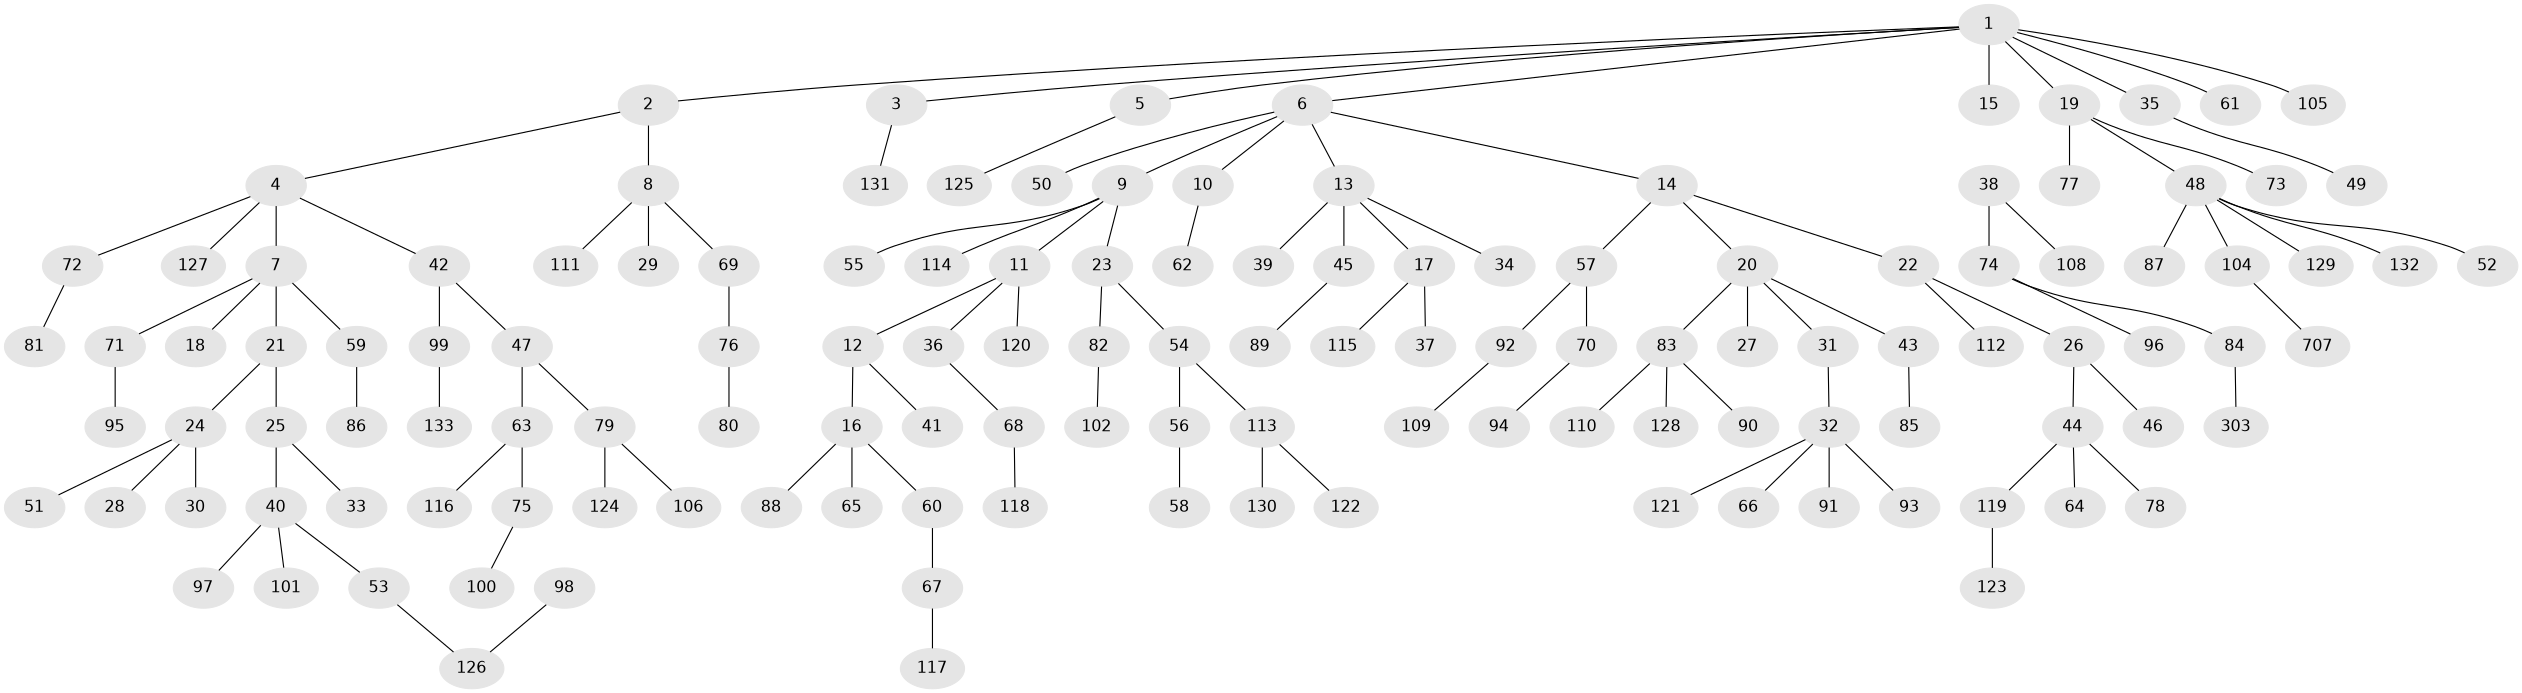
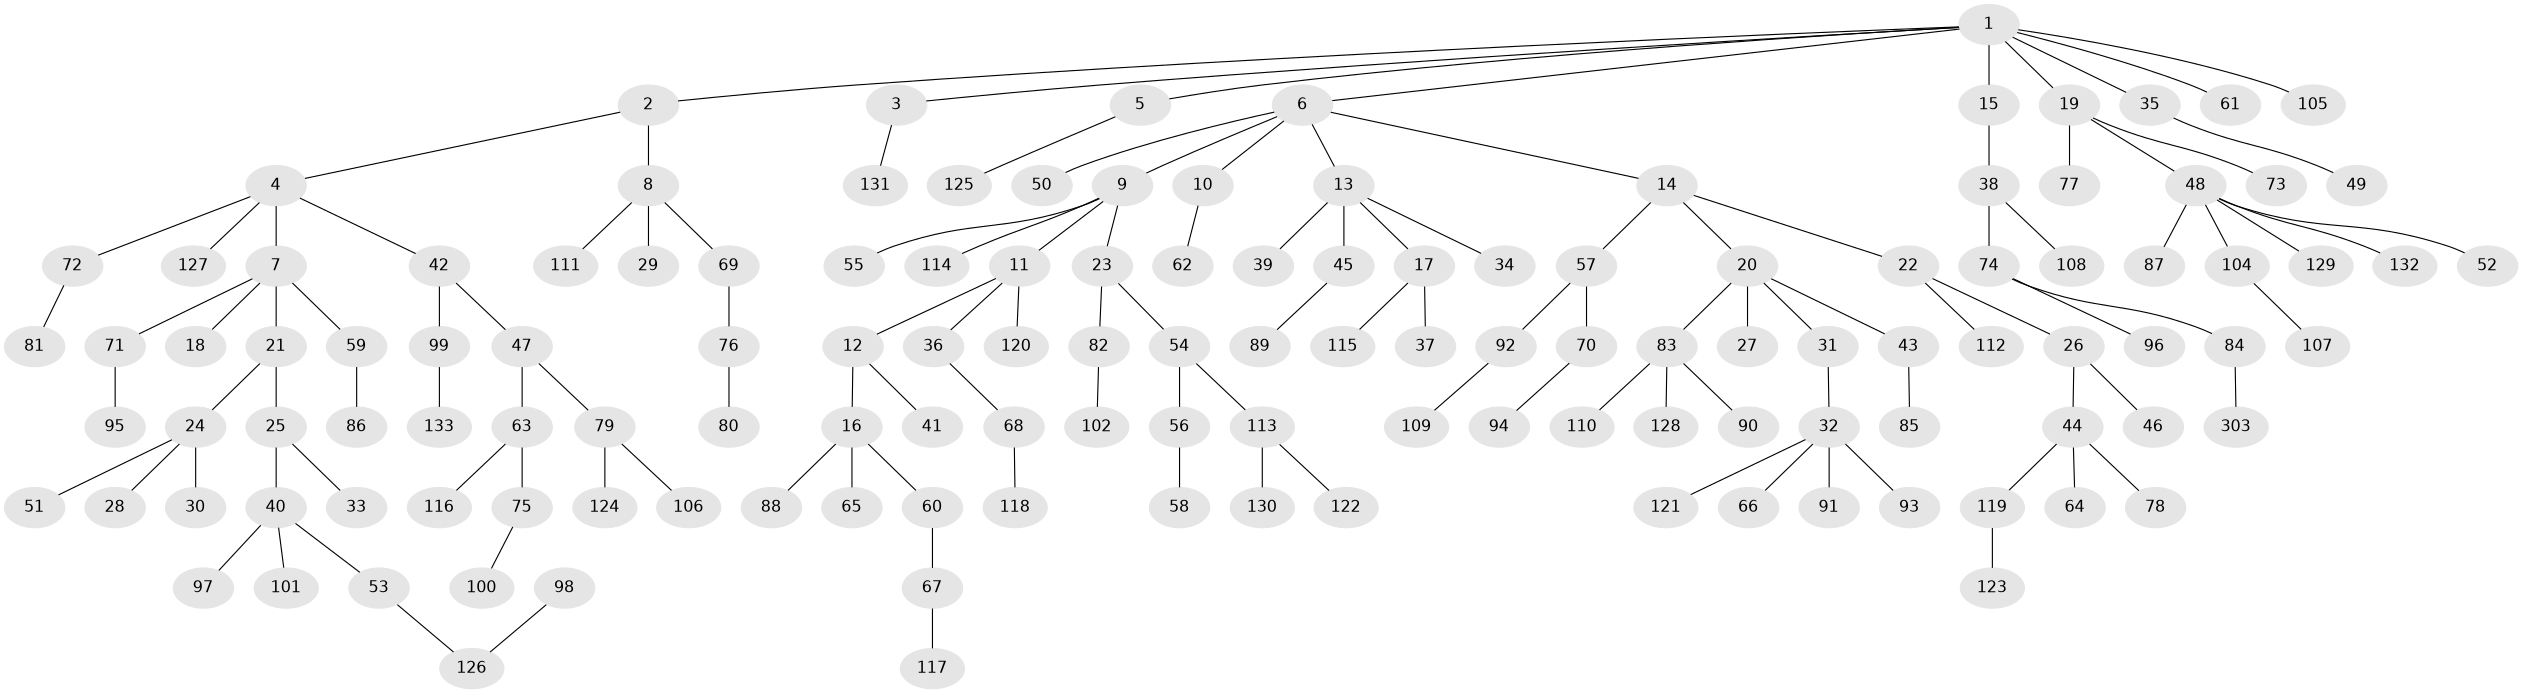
none -> (1989, 145)
(2318, 347) -> (2318, 347)
